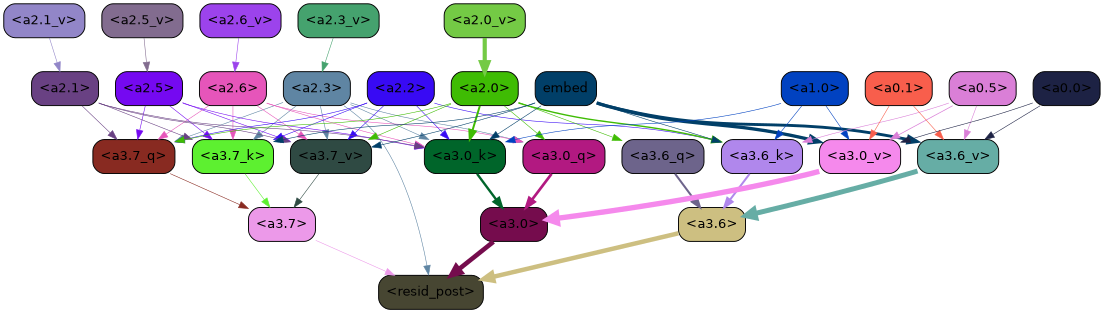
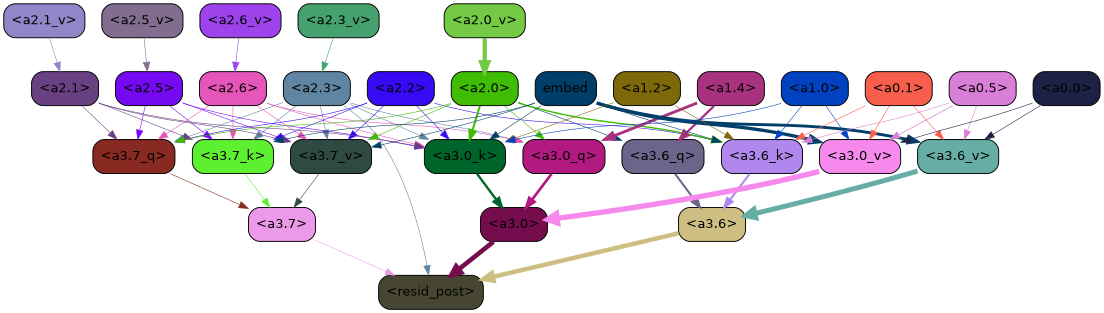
none -> (647, 89)
none -> (731, 89)
none -> (842, 117)
(566, 120) -> (566, 120)
